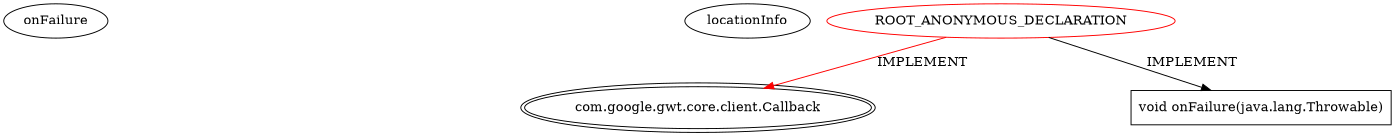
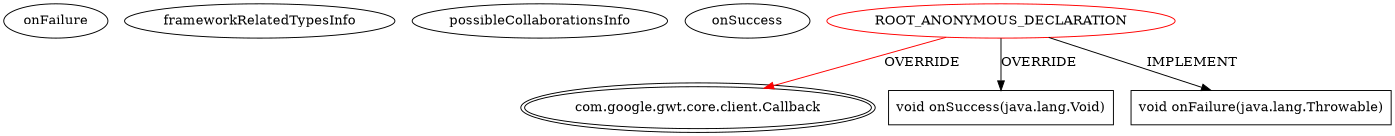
none -> (260, 21)
none -> (540, 21)
(748, 21) -> (748, 21)
(922, 62) -> (922, 62)
none -> (1001, 108)
